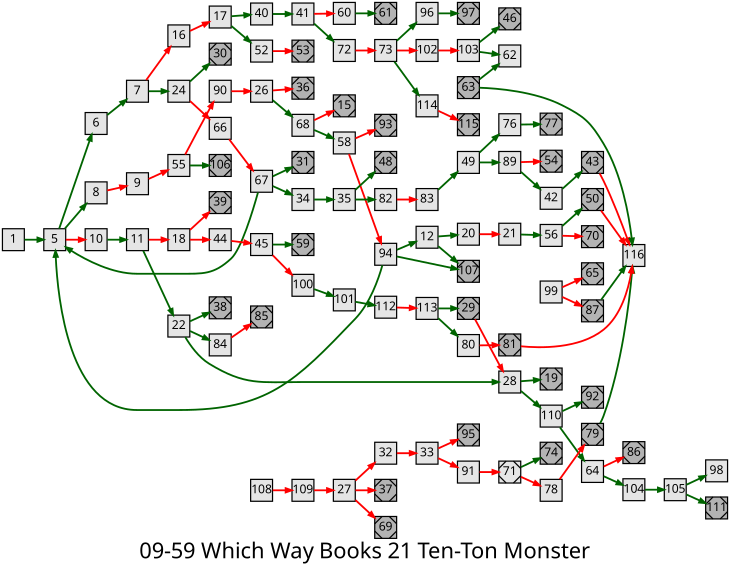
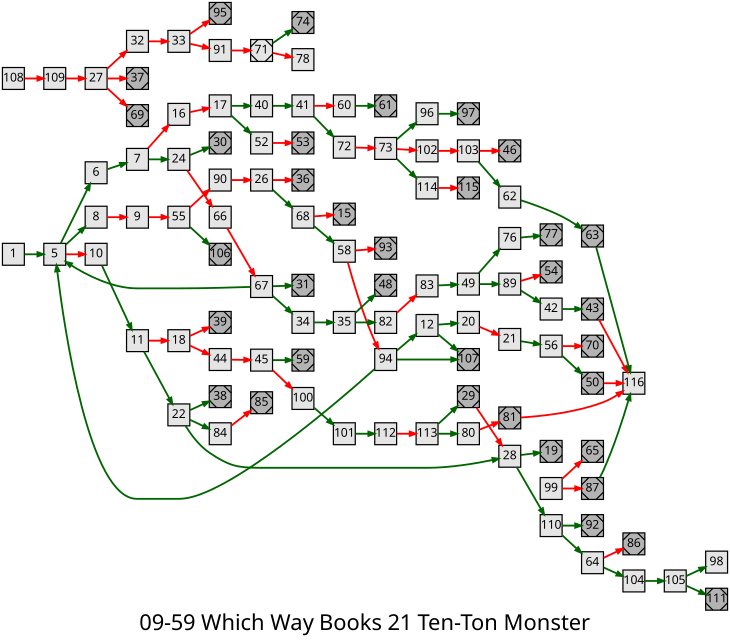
(487, 37) -> (486, 151)
(487, 74) -> (549, 211)
(593, 434) -> none
